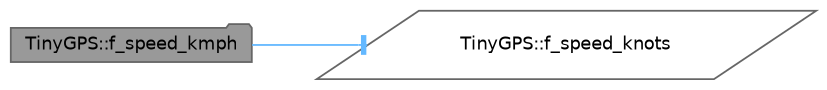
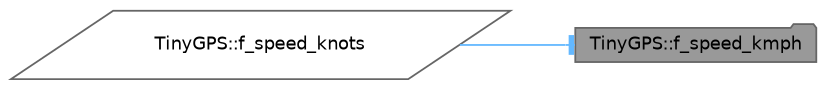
(305, 45) -> (513, 45)
